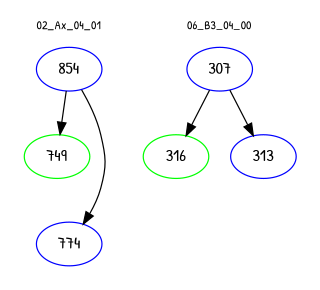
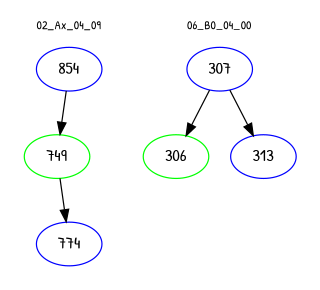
(69, 26) -> (69, 26)
(220, 26) -> (220, 26)
(104, 151) -> (62, 194)
(176, 157) -> (176, 157)
